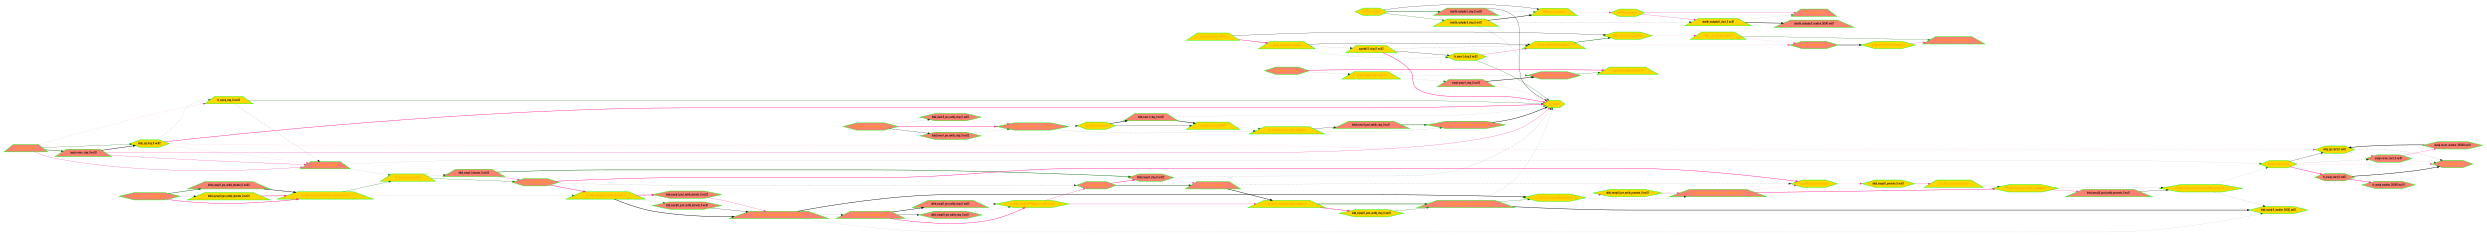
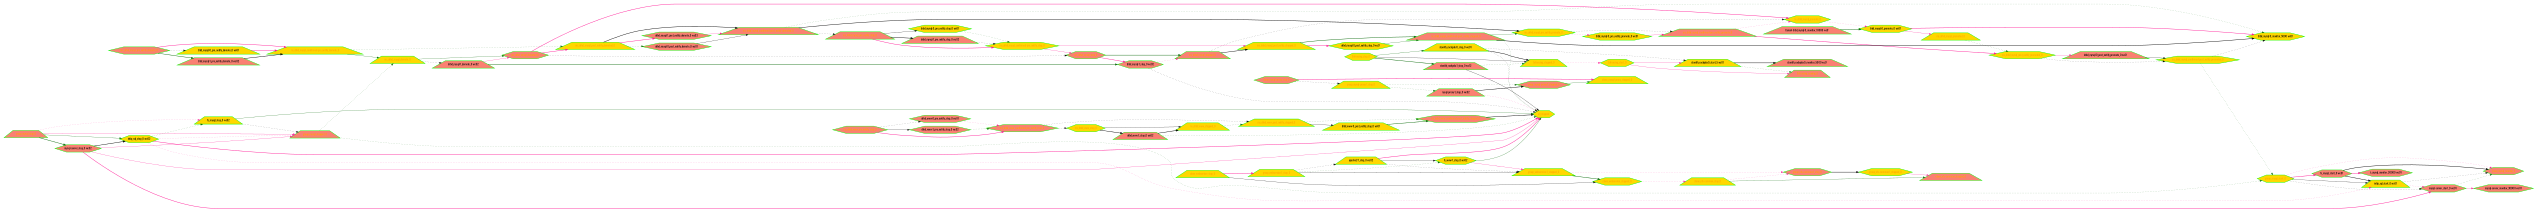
(1466, 12) -> (1456, 66)
none -> (2081, 27)
none -> (1807, 30)
(1371, 125) -> (1361, 127)
(2388, 145) -> (2357, 178)
(2335, 150) -> (2386, 184)
(83, 153) -> (78, 148)
none -> (1250, 208)
(950, 215) -> (940, 29)
